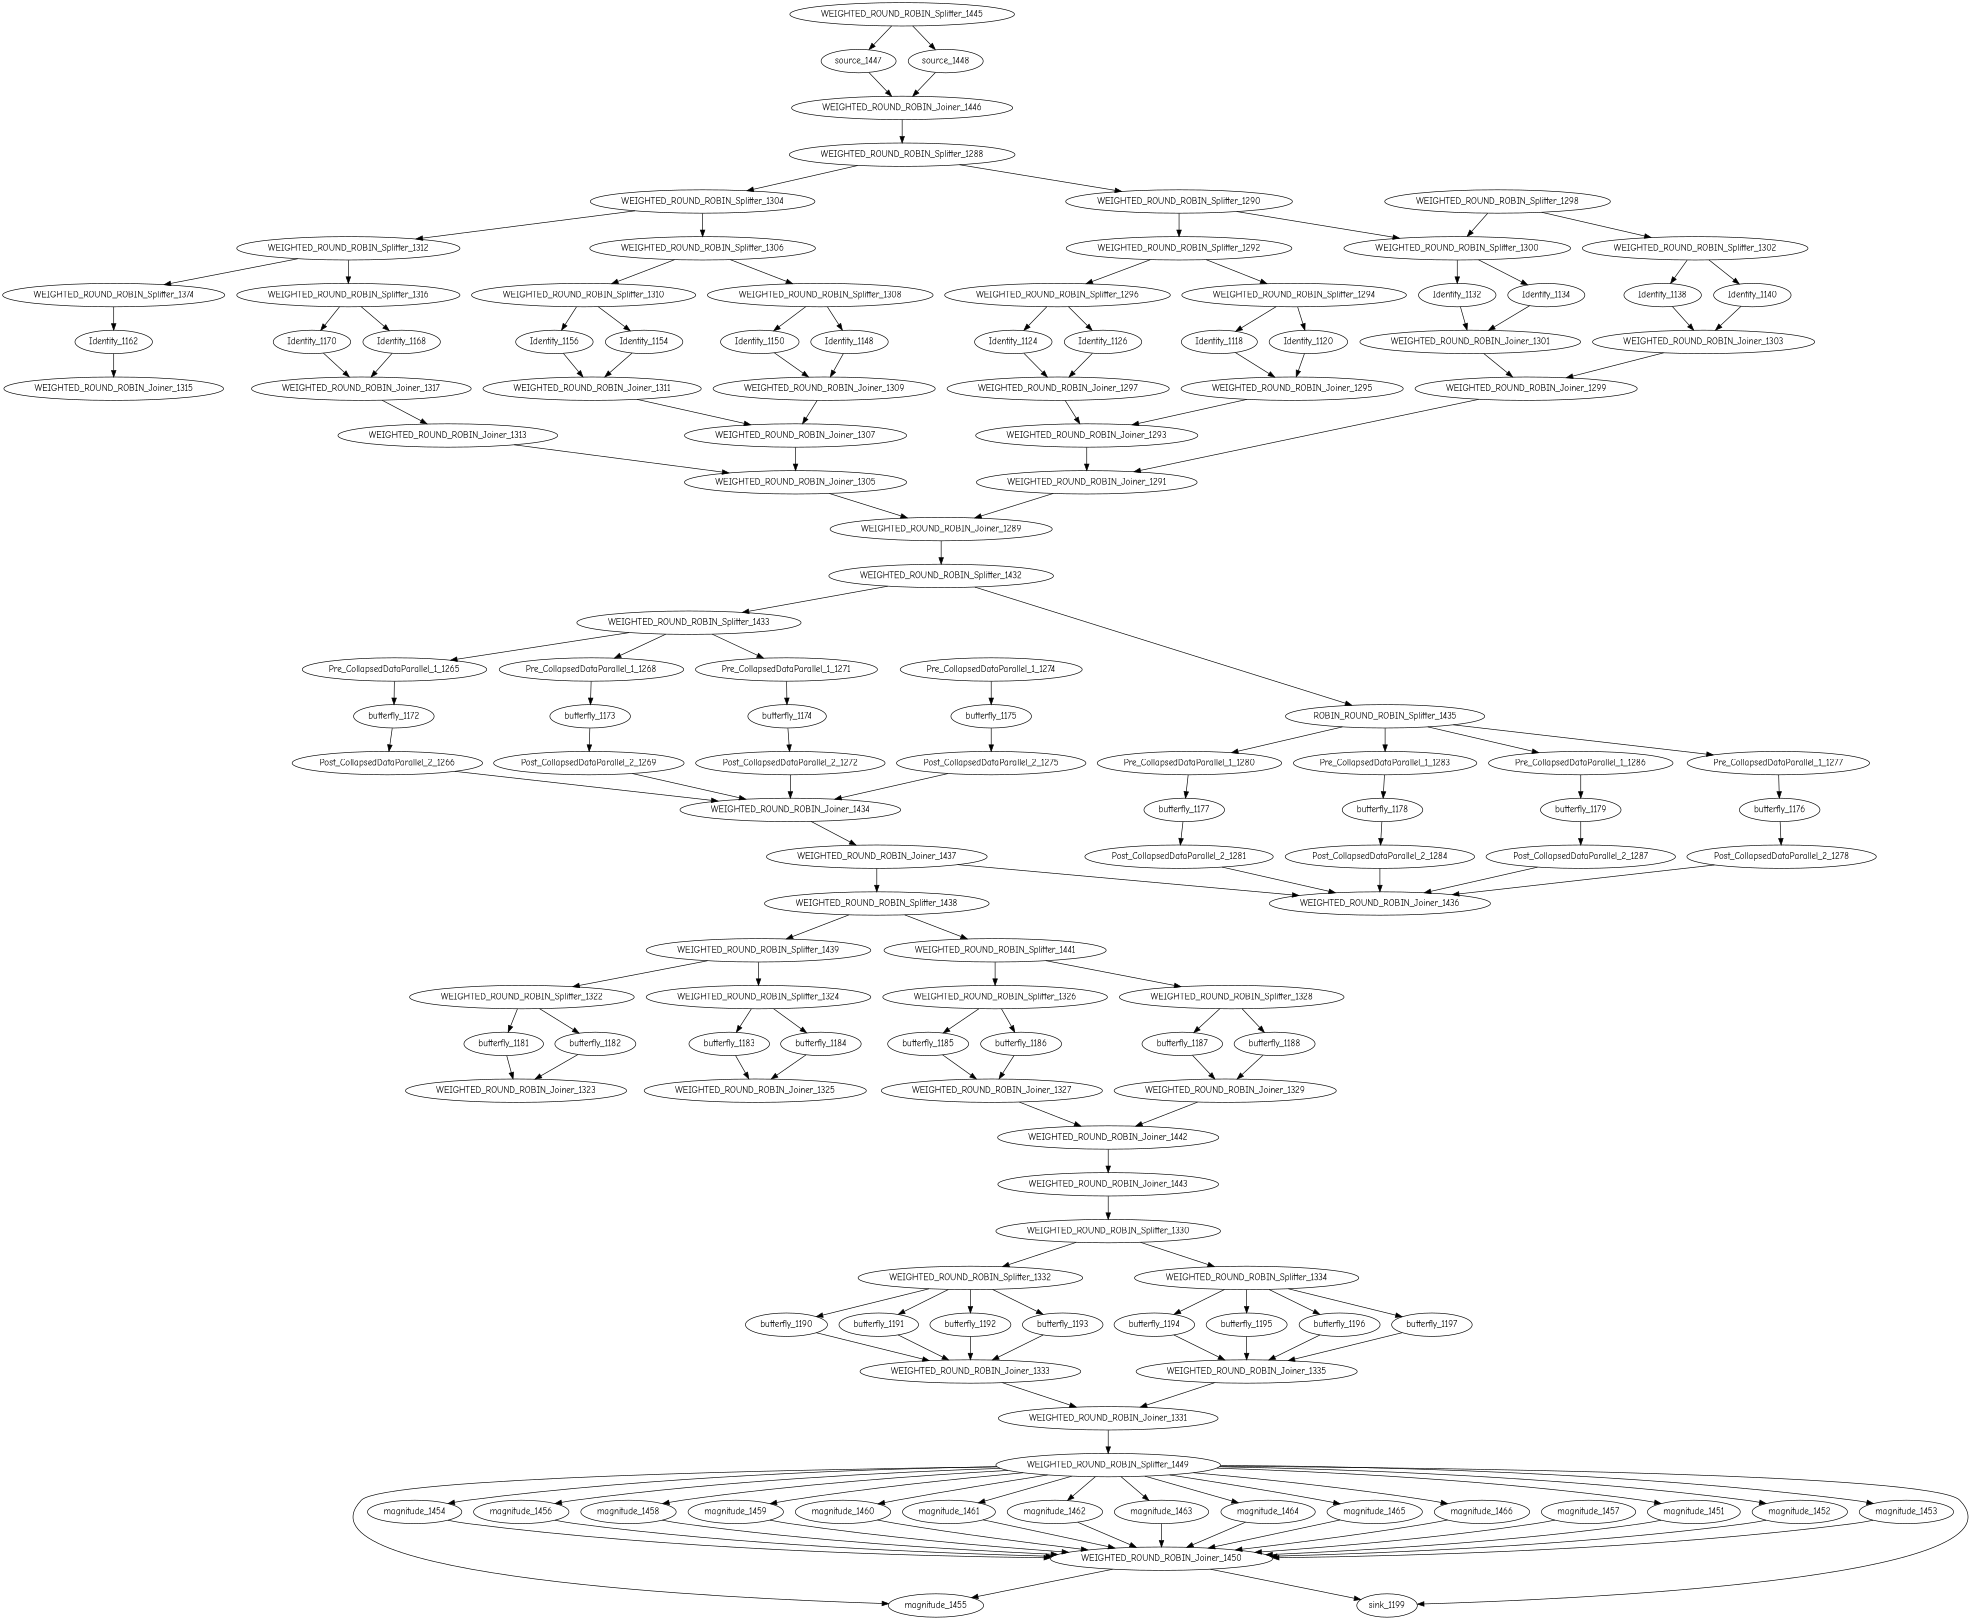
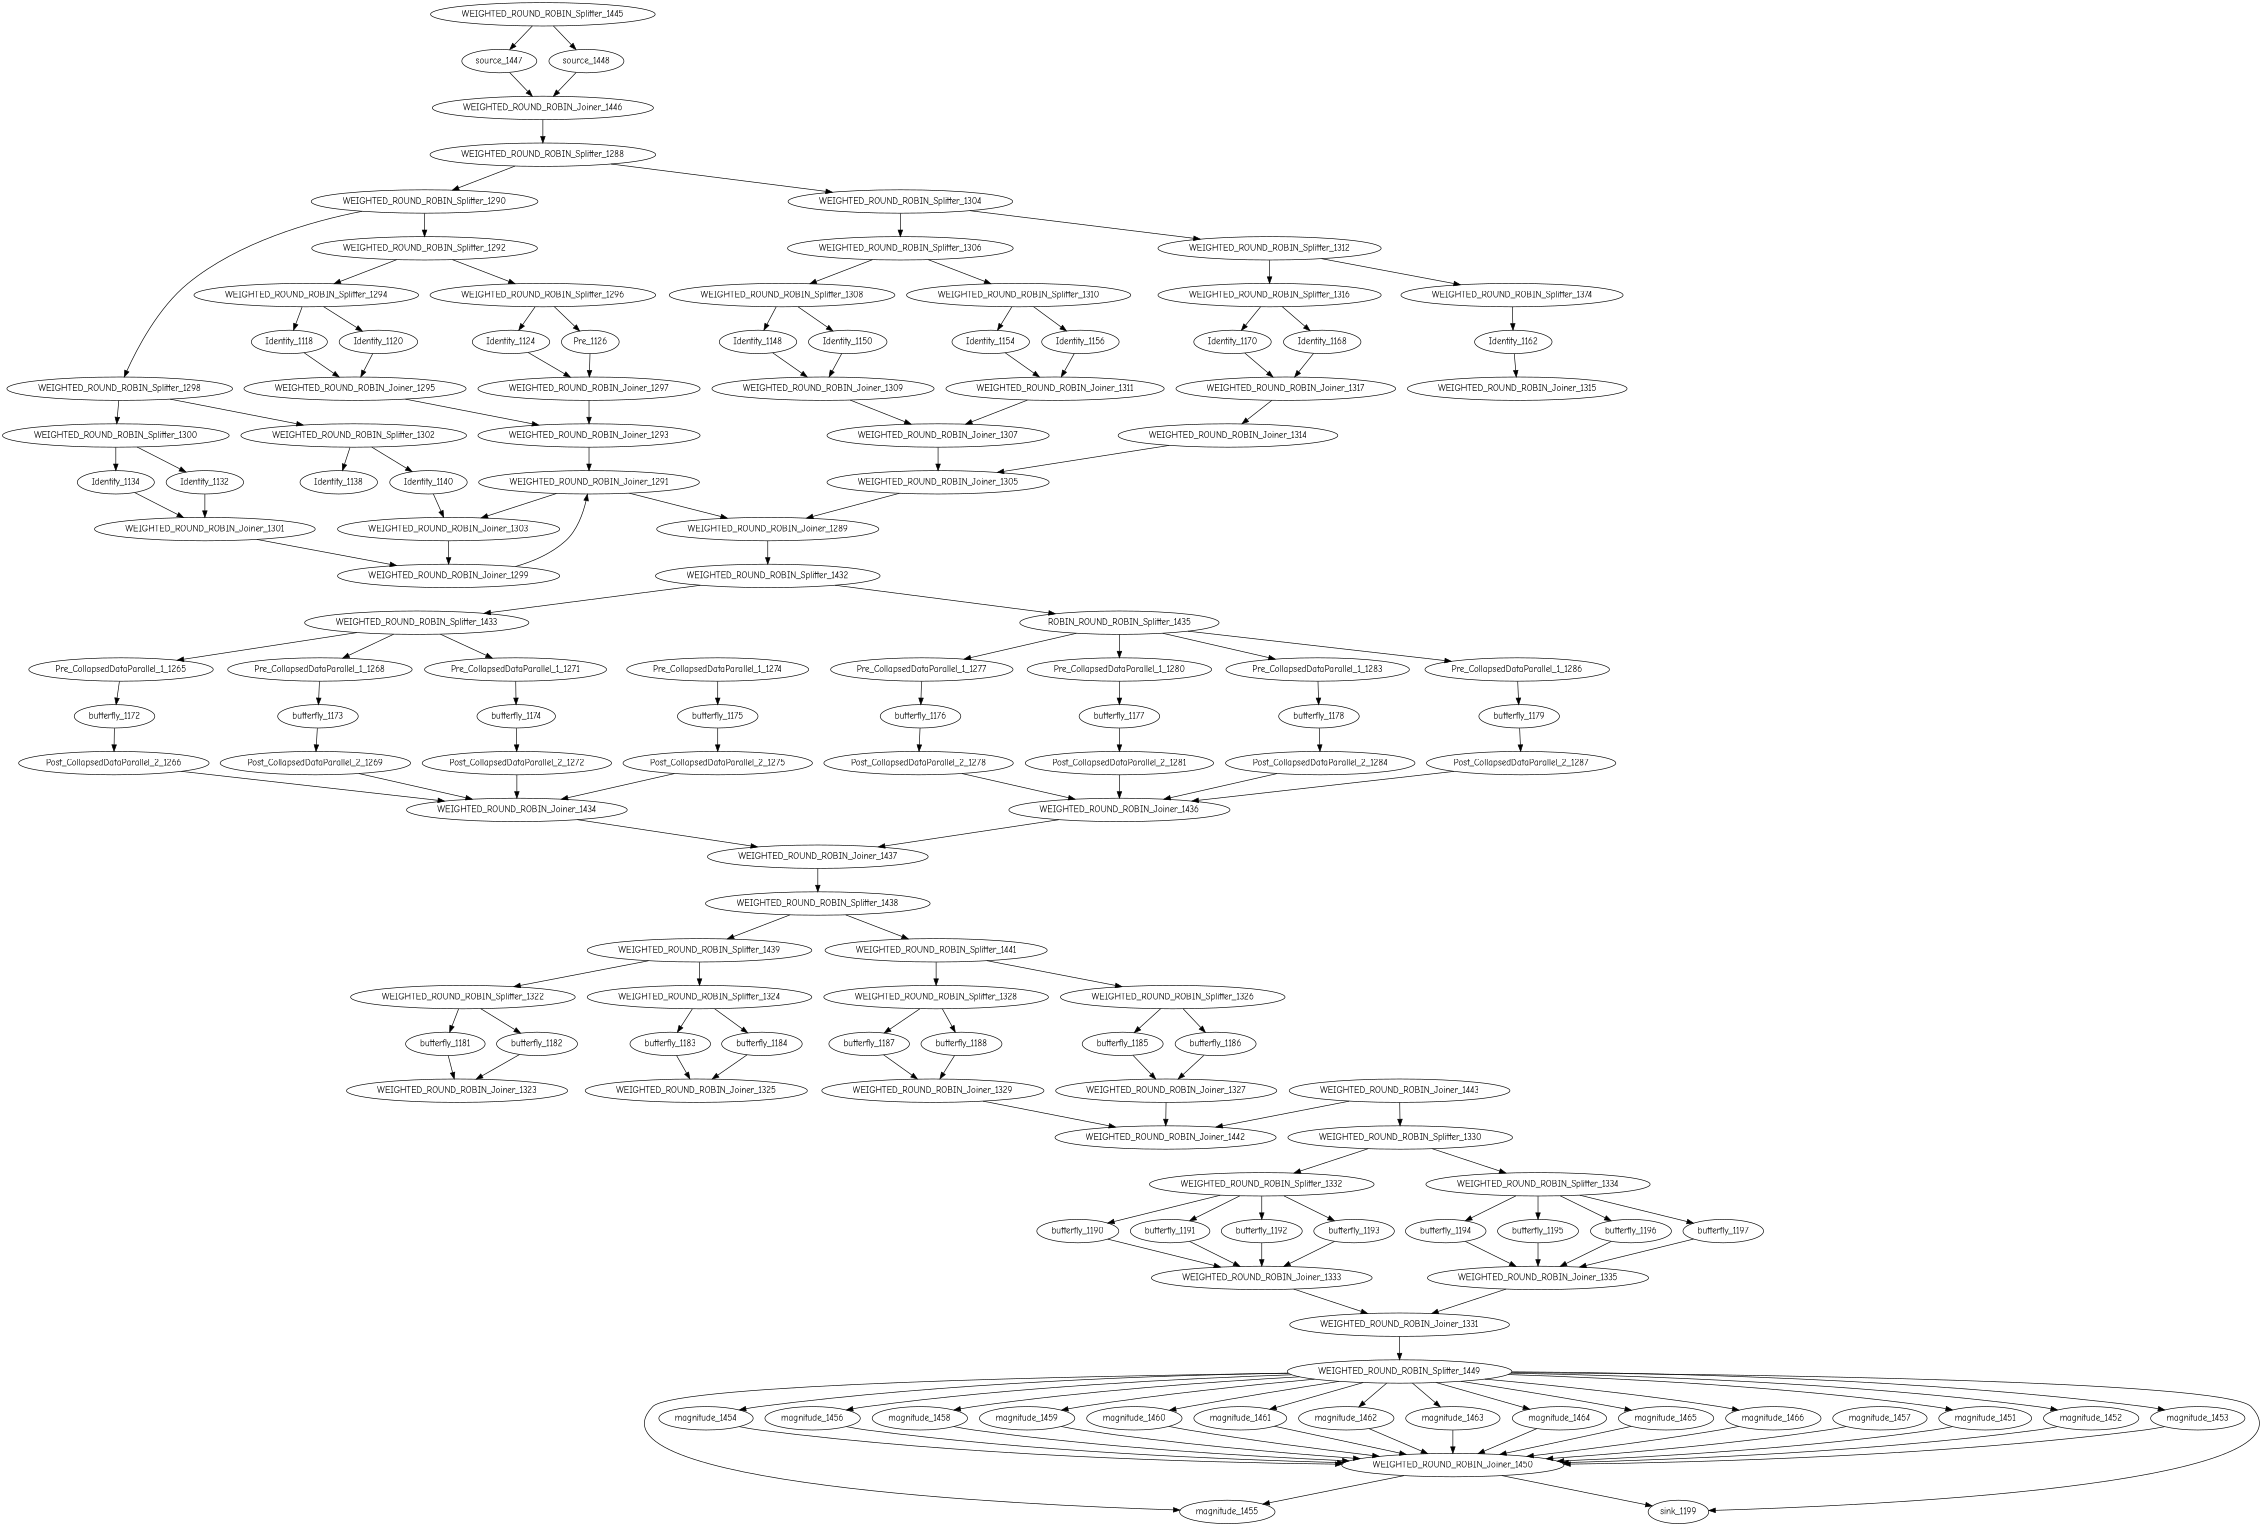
(1315, 224) -> (222, 260)
(1681, 316) -> (522, 505)
(1103, 342) -> (590, 342)
(448, 435) -> (1228, 435)
(1125, 880) -> (972, 833)
(1108, 1158) -> (1286, 1113)
